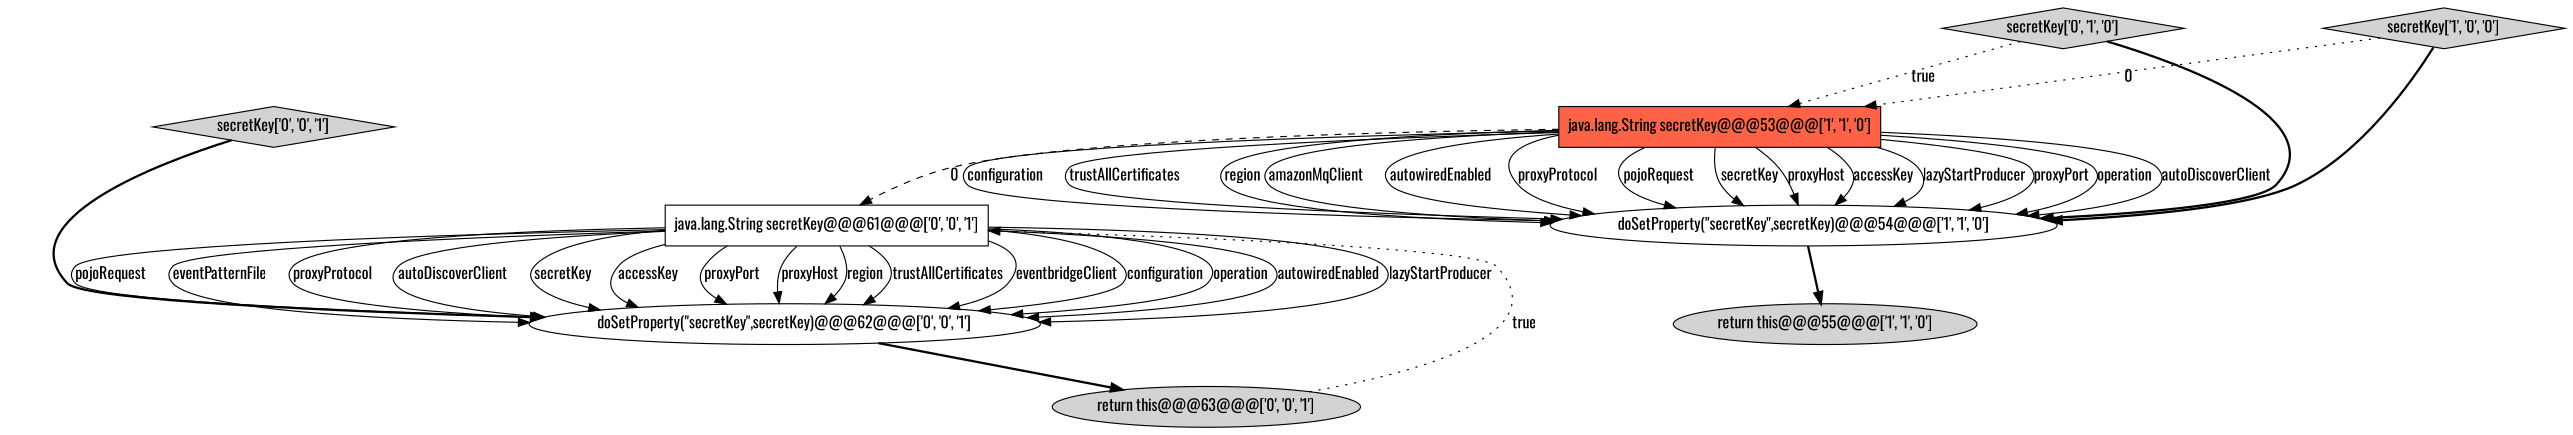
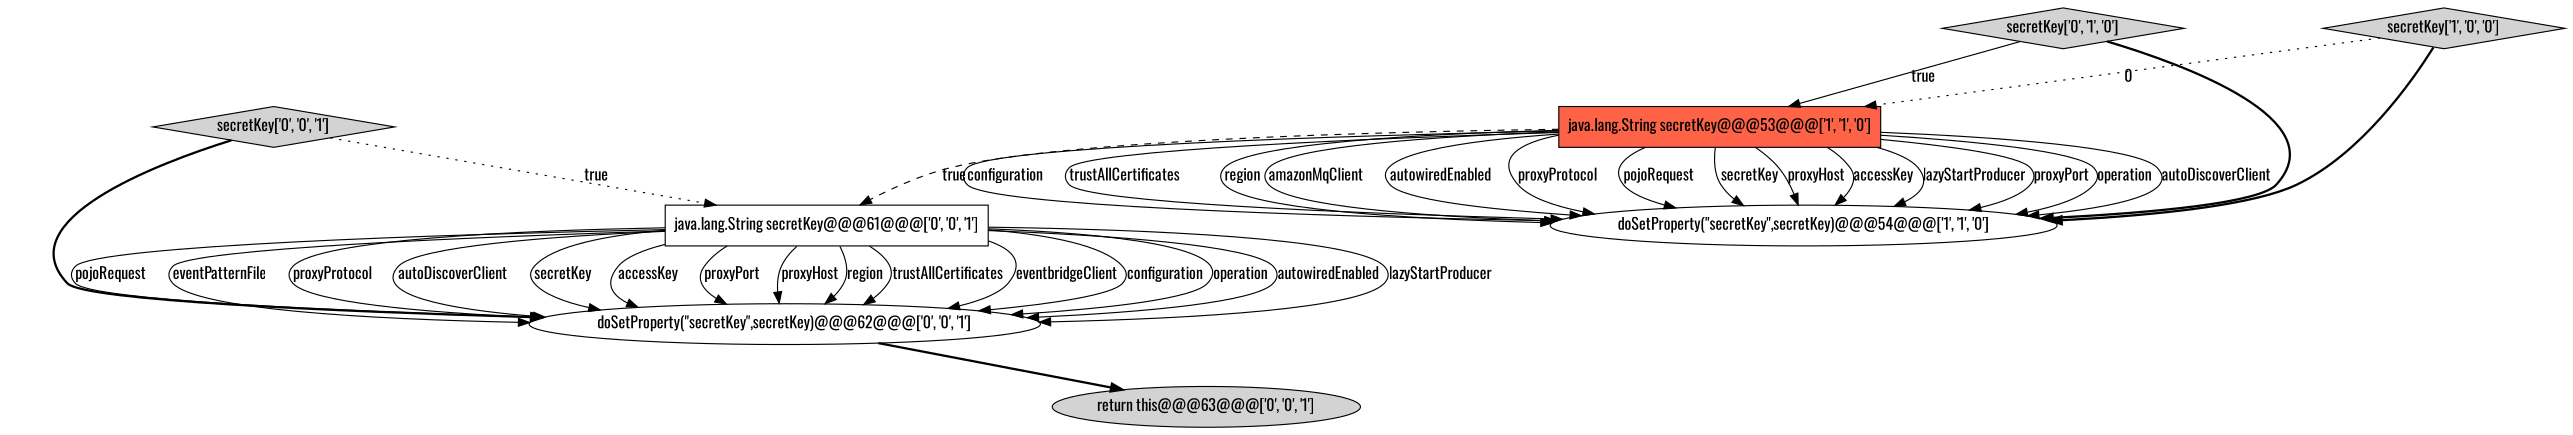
(1910, 72) -> (1910, 72)
(955, 176) -> (955, 176)
(1384, 249) -> (517, 171)
(1825, 324) -> none
